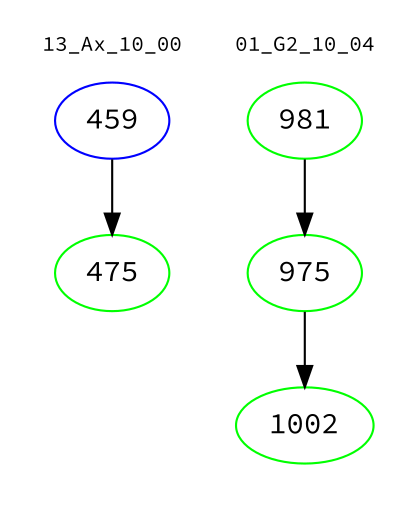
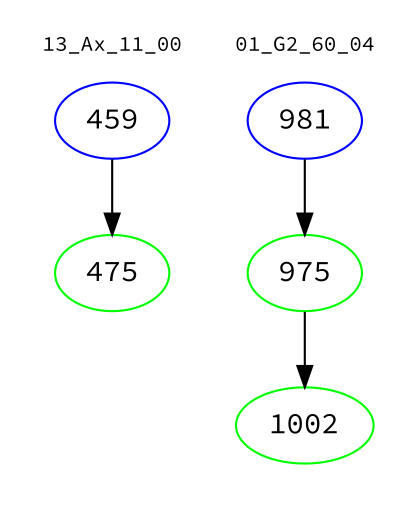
(113, 46) -> (113, 46)
(306, 46) -> (306, 46)
(305, 121) -> (305, 121)
